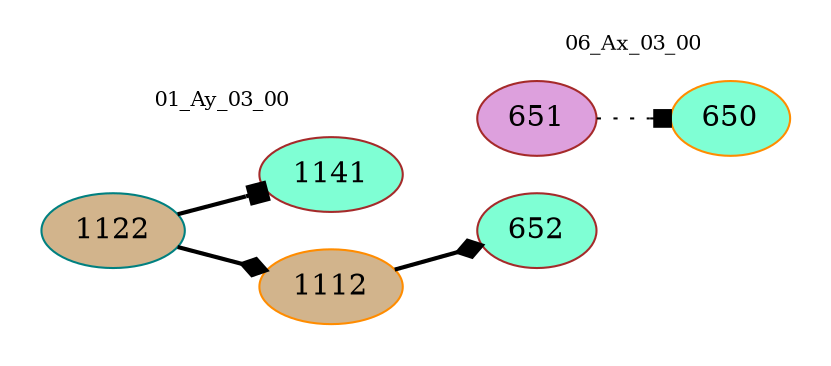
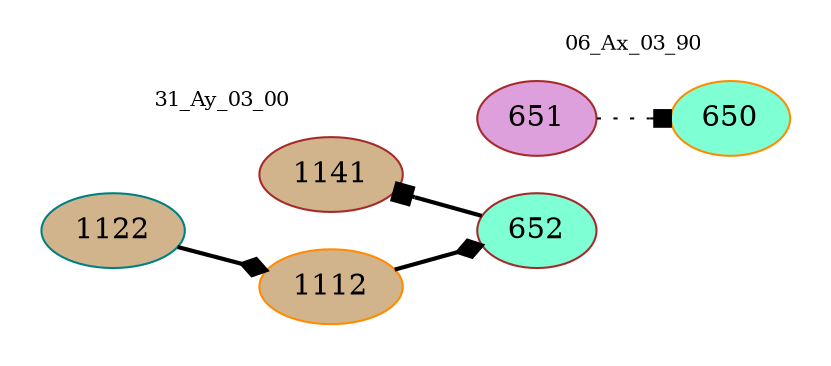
(634, 45) -> (634, 45)
(222, 101) -> (222, 101)
(331, 175) -> (331, 175)
(212, 205) -> (448, 207)
